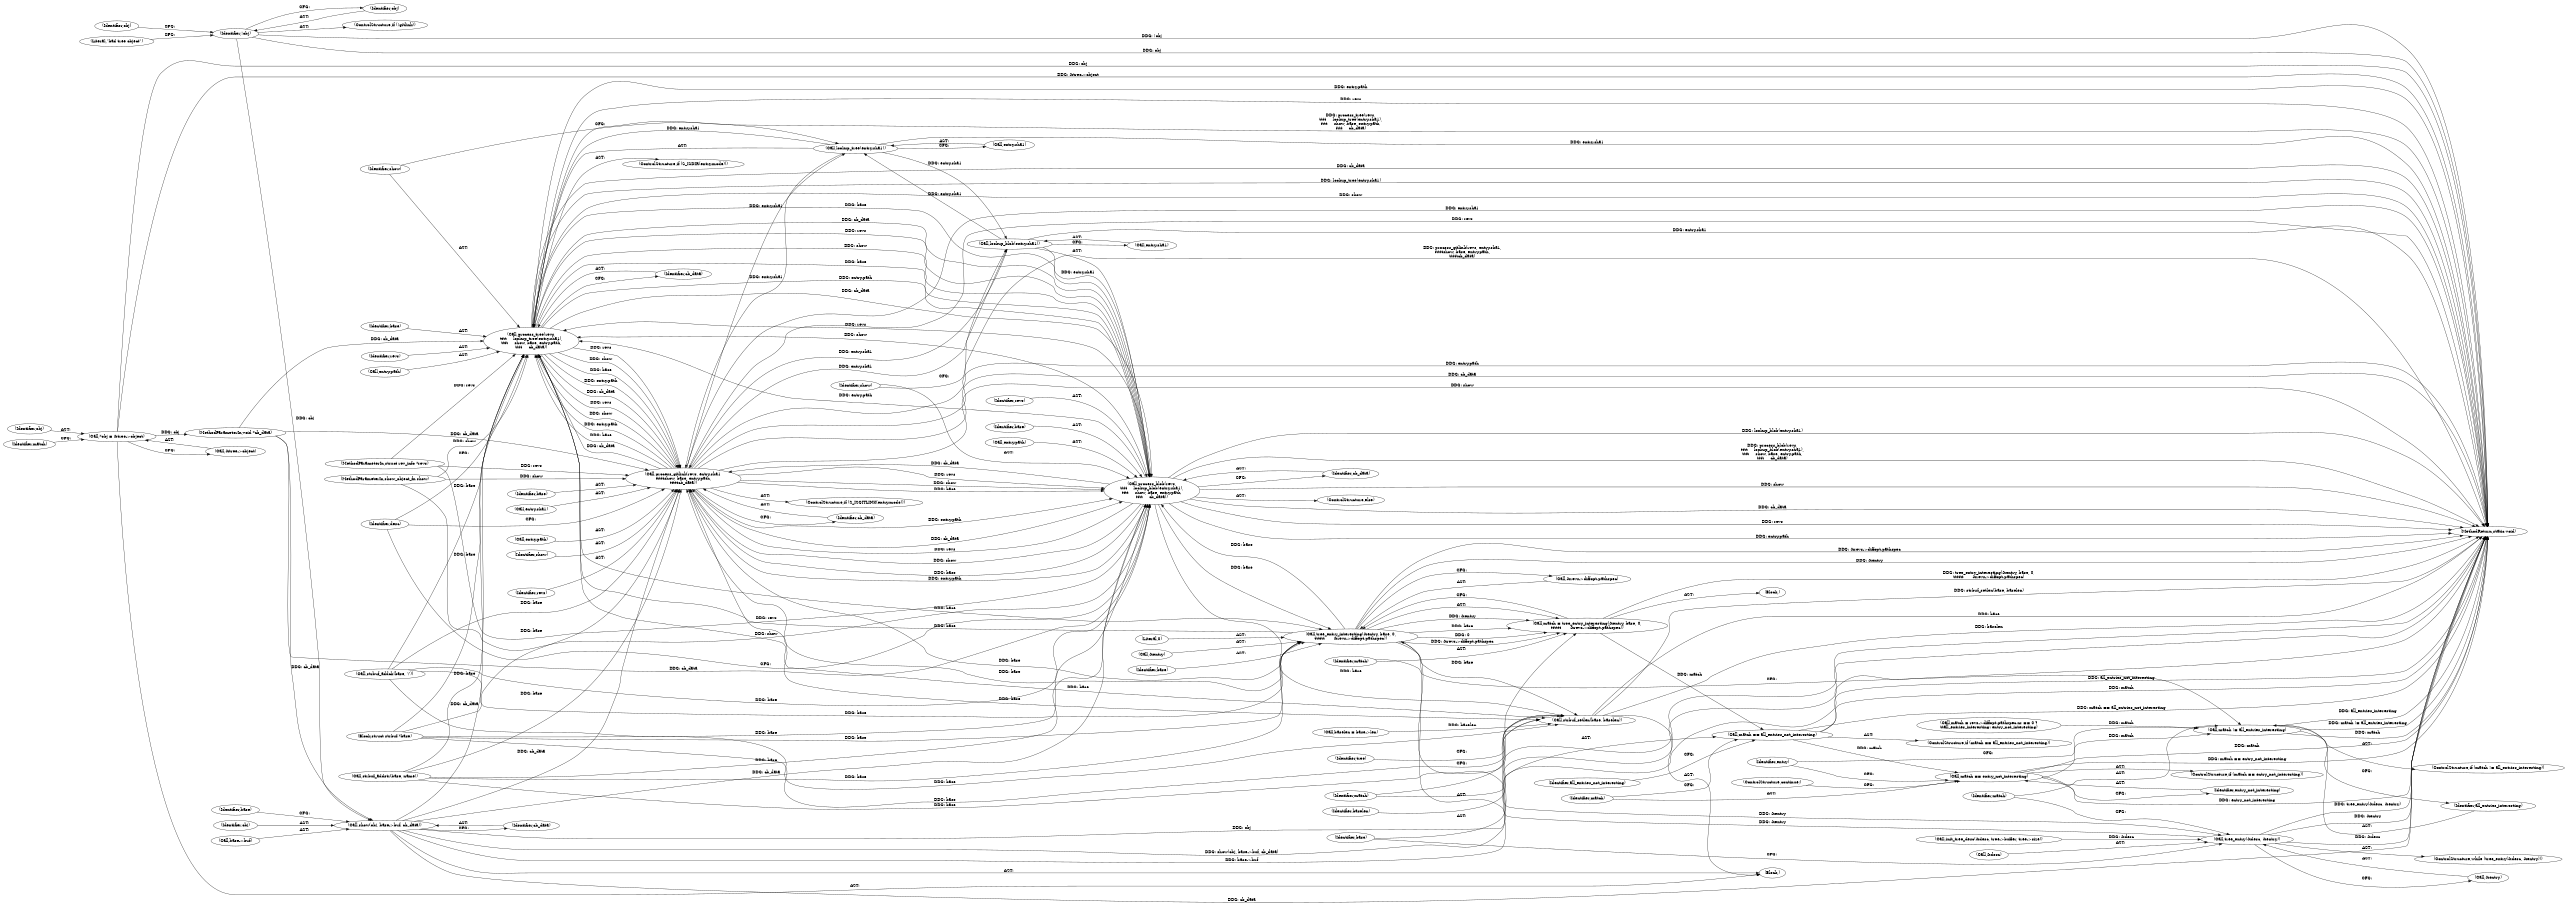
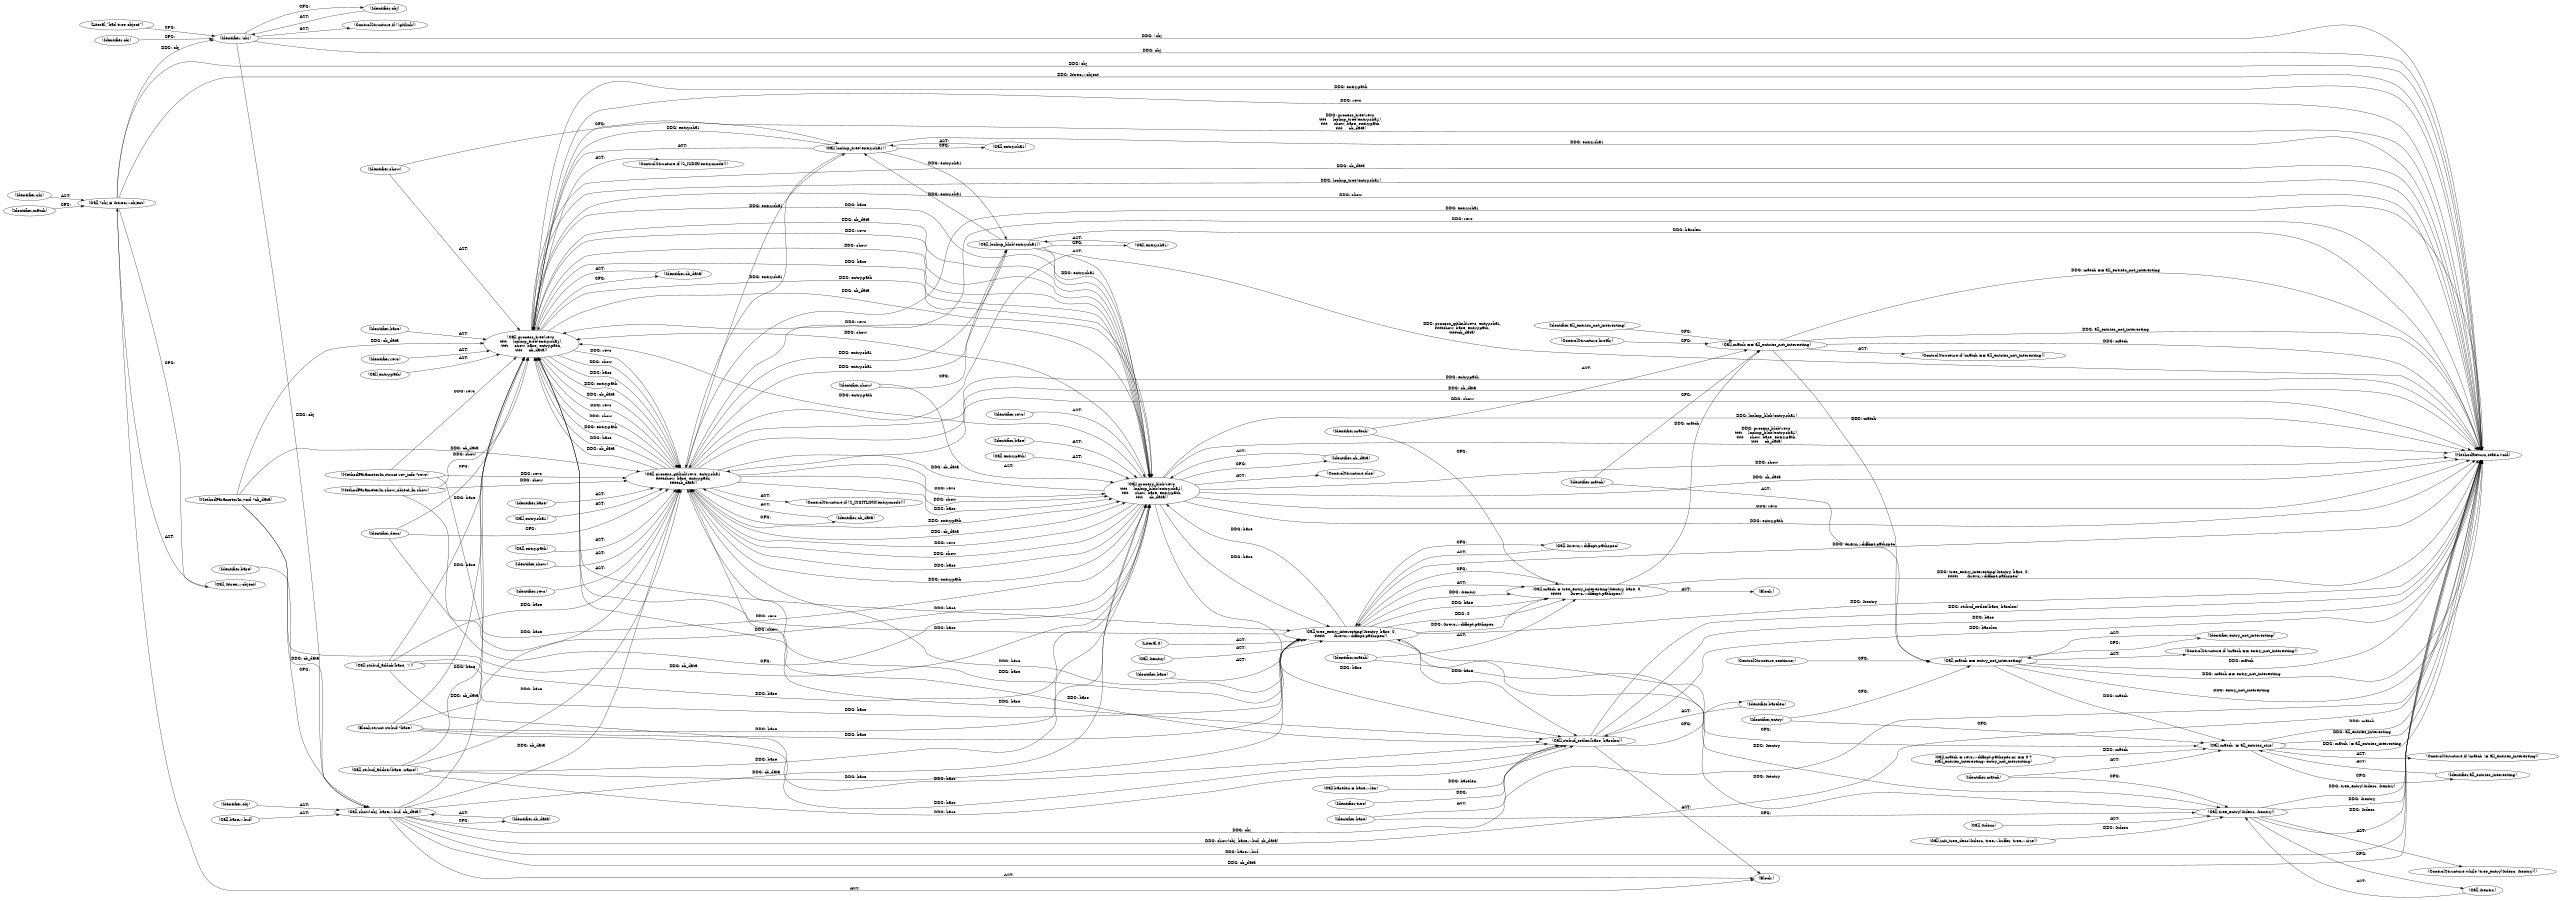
(1690, 230) -> (1687, 230)
none -> (1587, 341)
(170, 435) -> (136, 100)
(2247, 730) -> (2241, 746)
none -> (1685, 736)
(1462, 752) -> (1462, 793)
